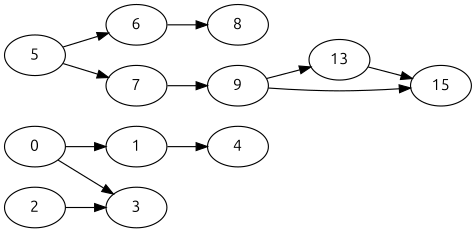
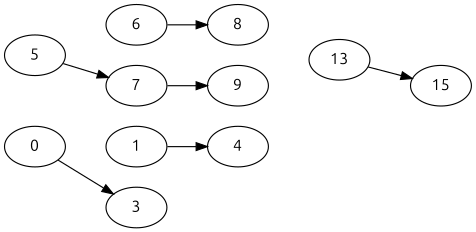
(80, 42) -> none
(283, 74) -> none
(334, 91) -> none
(80, 147) -> none
(35, 208) -> none
